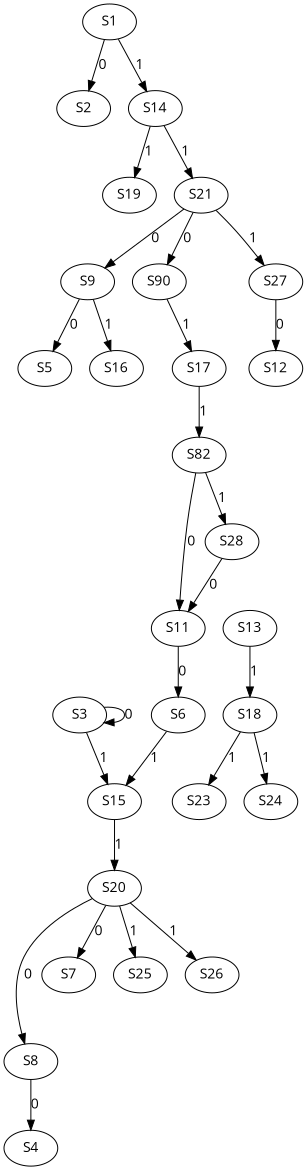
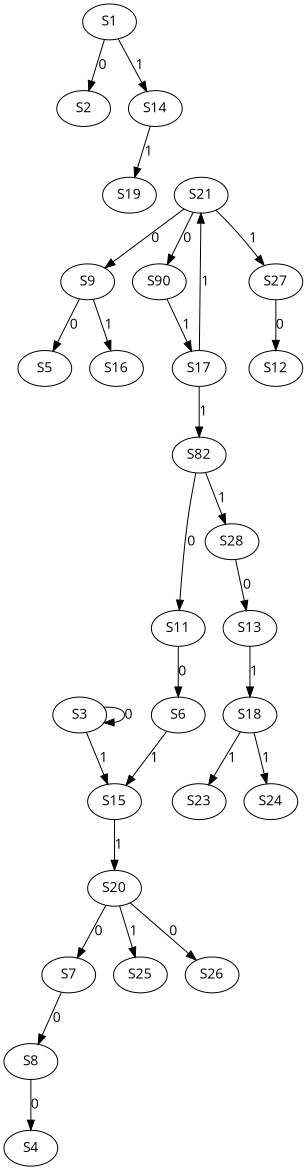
(176, 147) -> (200, 287)
(208, 581) -> (240, 580)
(174, 932) -> (174, 932)
(27, 952) -> (52, 1014)
